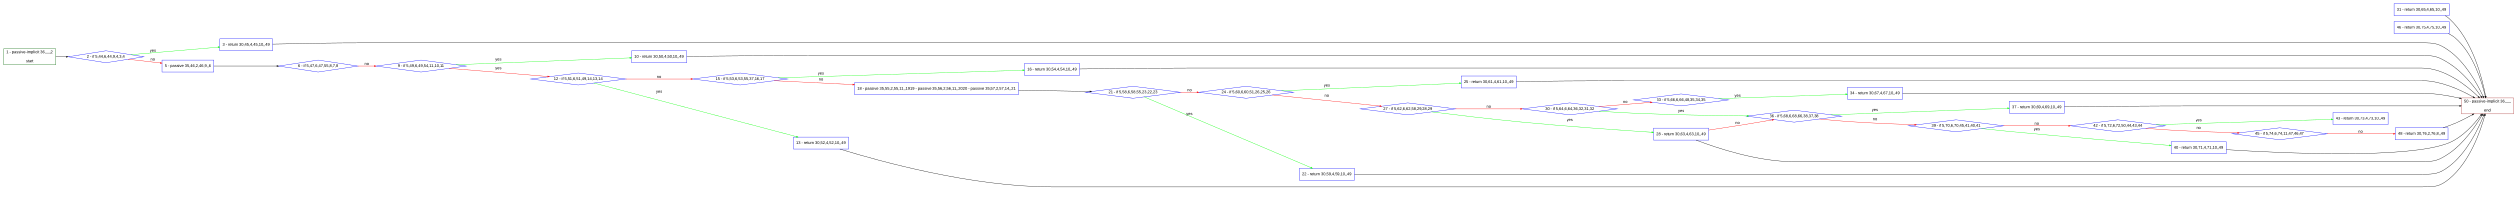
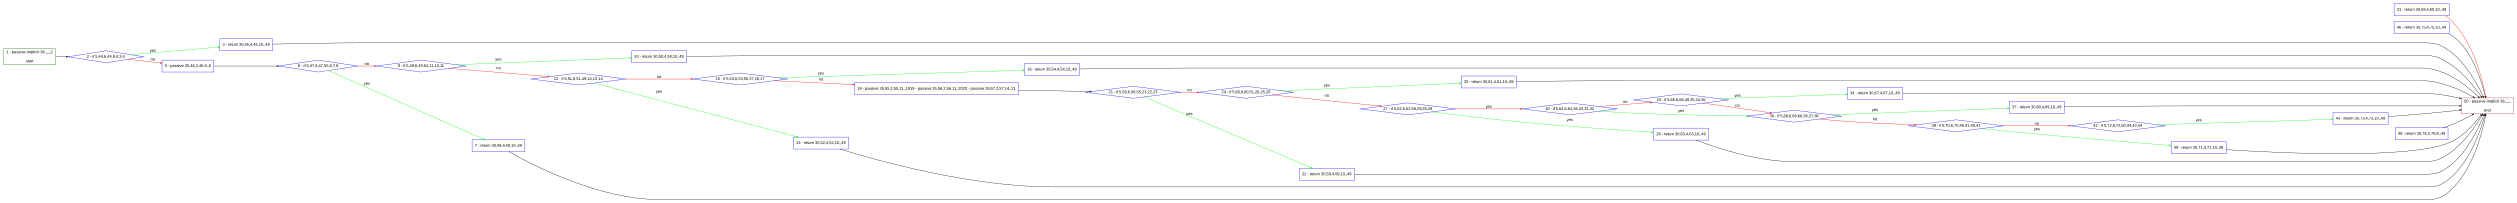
(2472, 52) -> (2472, 52)
(498, 68) -> (498, 68)
(1489, 107) -> (1489, 107)
none -> (2424, 114)
(1741, 125) -> (1737, 108)
(2280, 134) -> none
none -> (498, 146)
